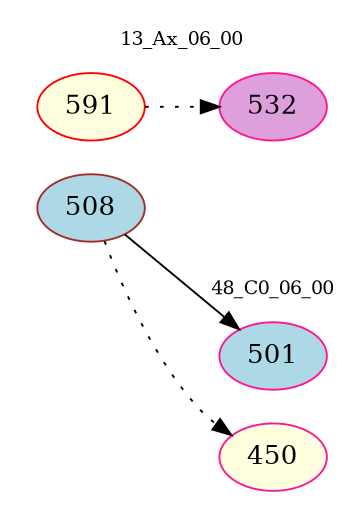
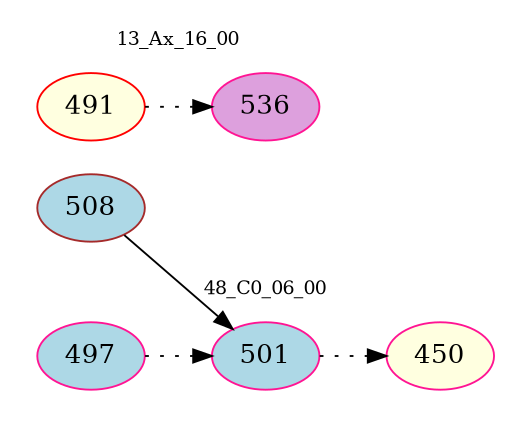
(182, 40) -> (178, 40)
(91, 107) -> (91, 107)
(273, 107) -> (266, 107)
(150, 339) -> (344, 356)
none -> (91, 356)
